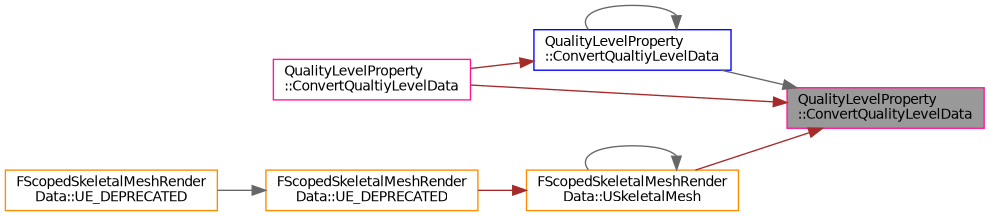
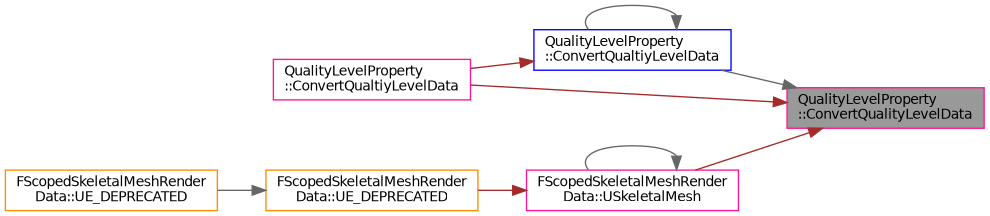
(632, 190) -> (632, 190)
